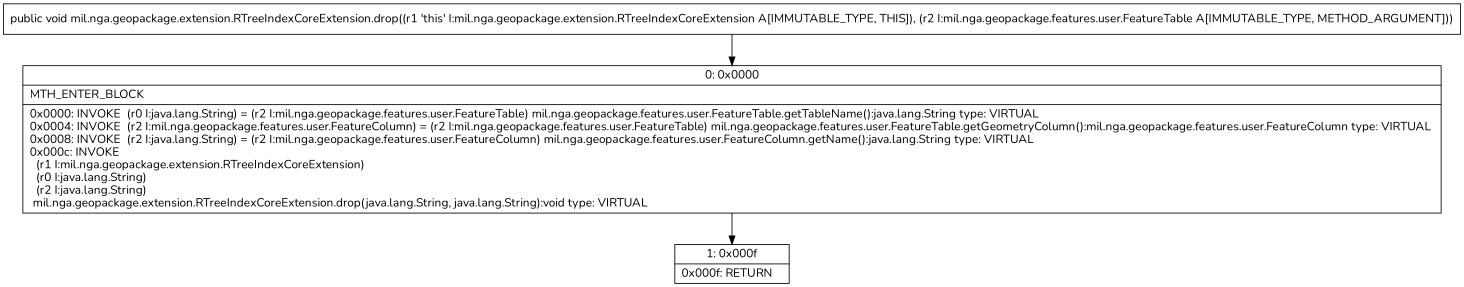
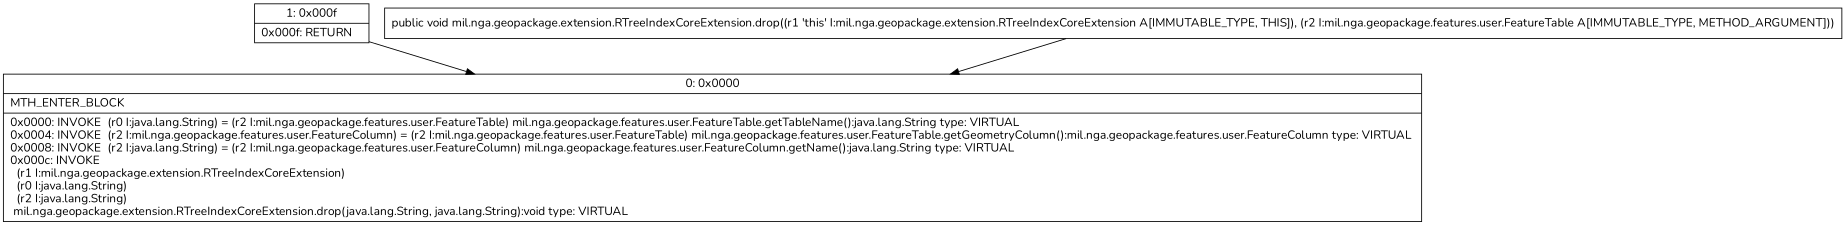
(732, 224) -> (418, 57)
